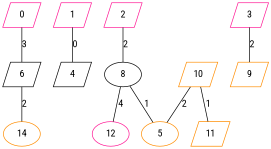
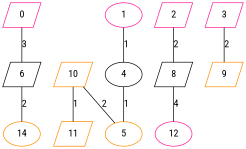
(72, 15) -> (124, 15)
(75, 45) -> (126, 45)
(72, 74) -> (124, 74)
(123, 74) -> (174, 74)
(141, 104) -> (124, 104)
